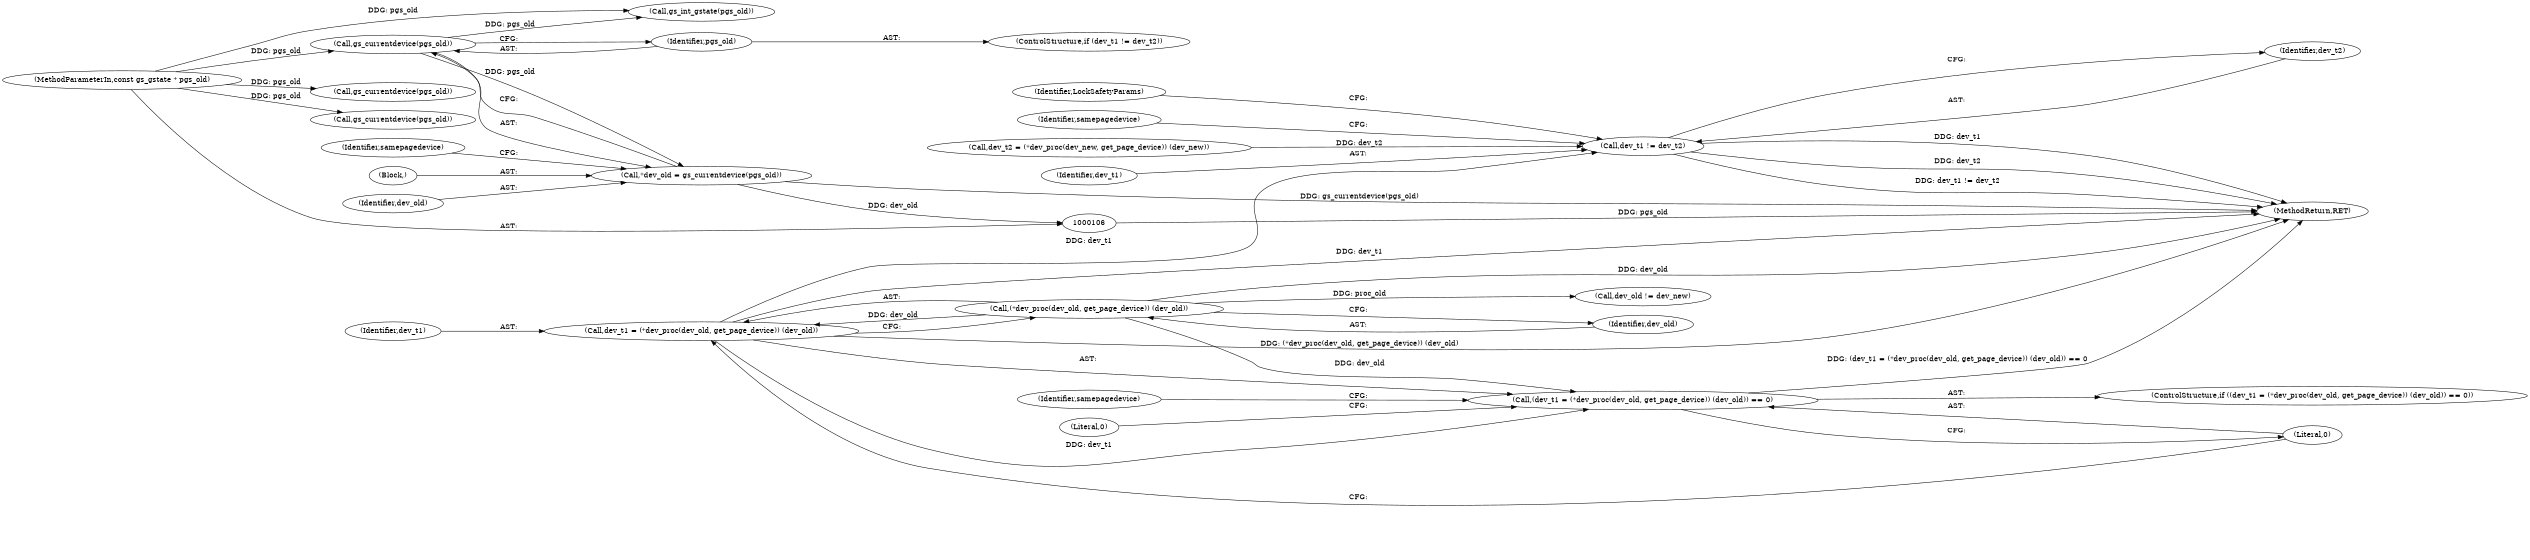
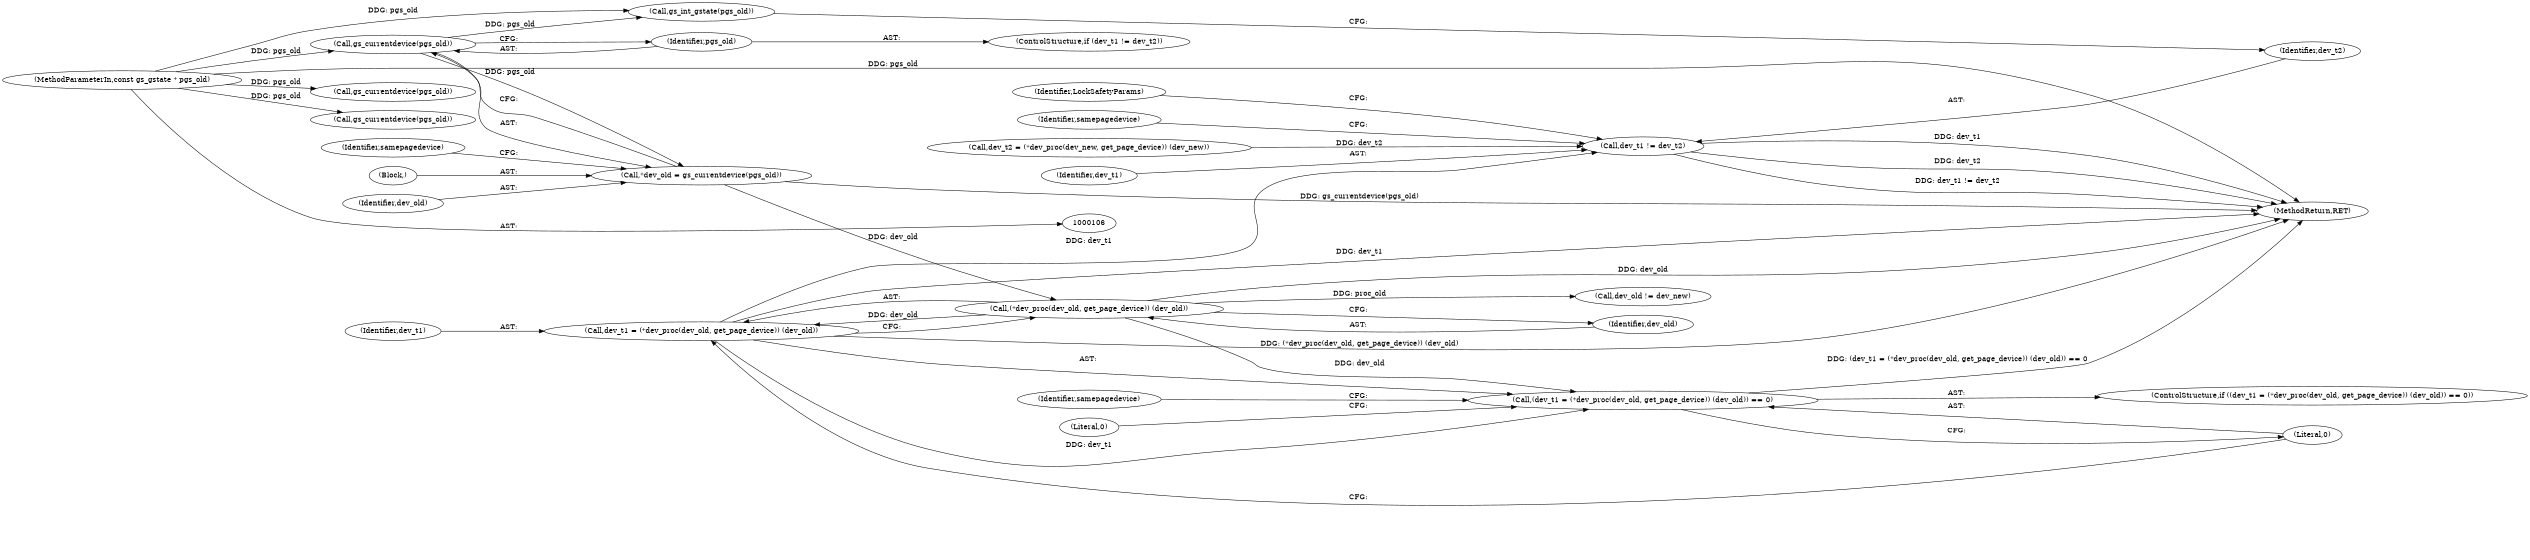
(1961, 75) -> (1516, 32)
(896, 213) -> (886, 246)
(1684, 217) -> (1269, 68)
